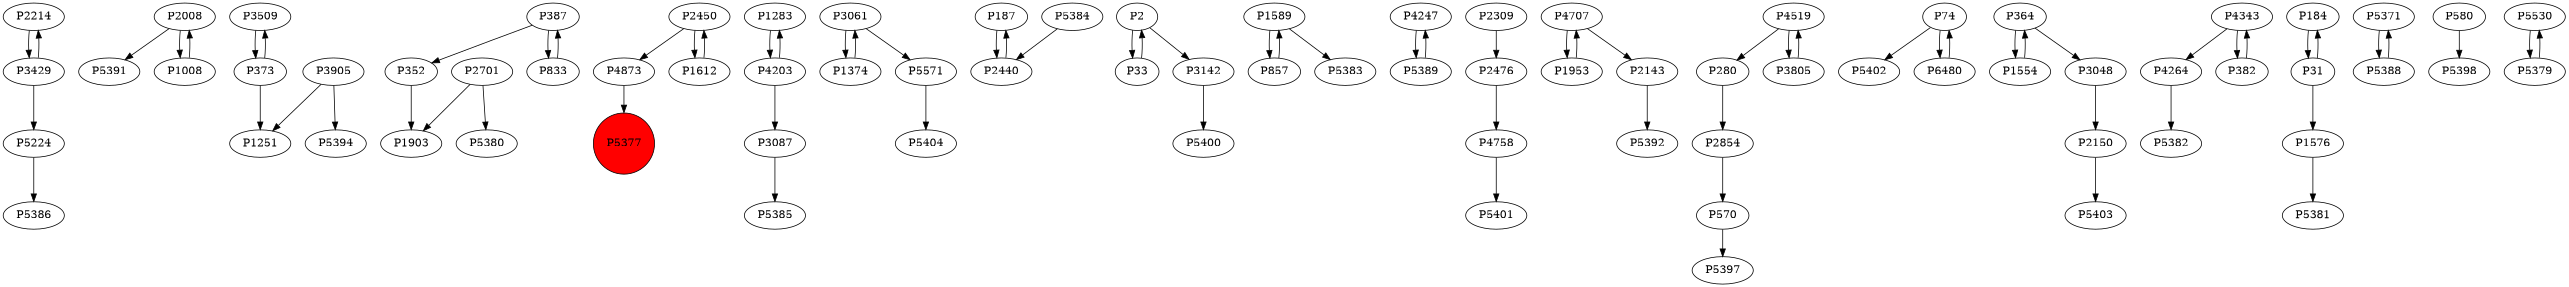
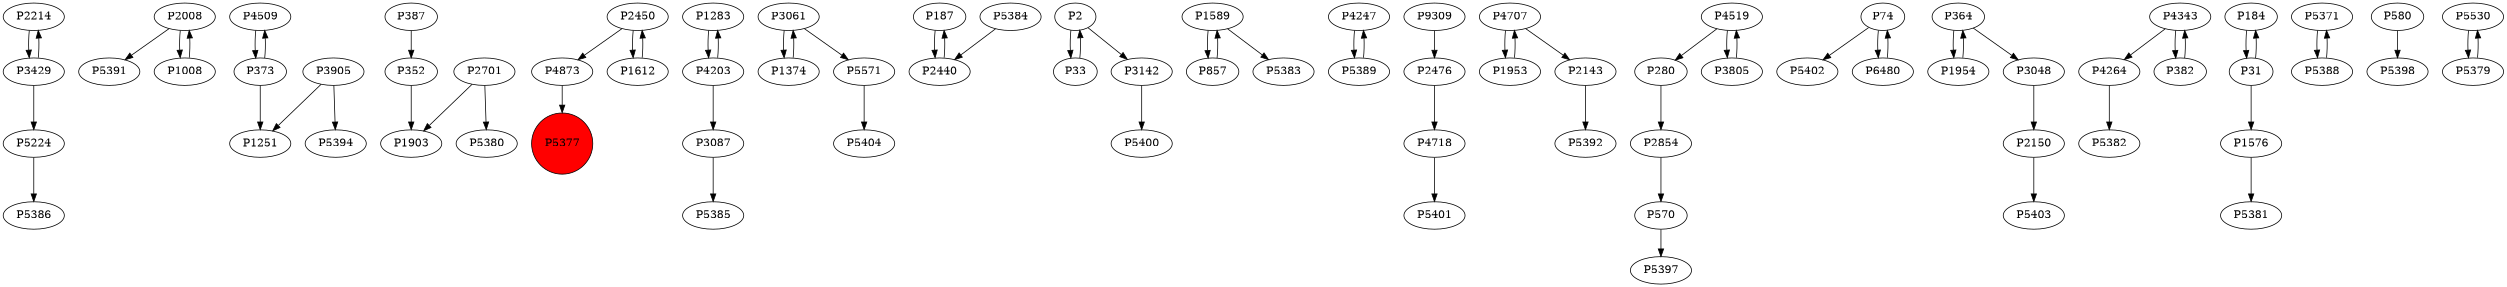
(260, 17) -> (260, 17)
(1496, 17) -> (1434, 17)
(553, 72) -> none
(2020, 72) -> (1958, 72)
(1496, 144) -> (1434, 144)
